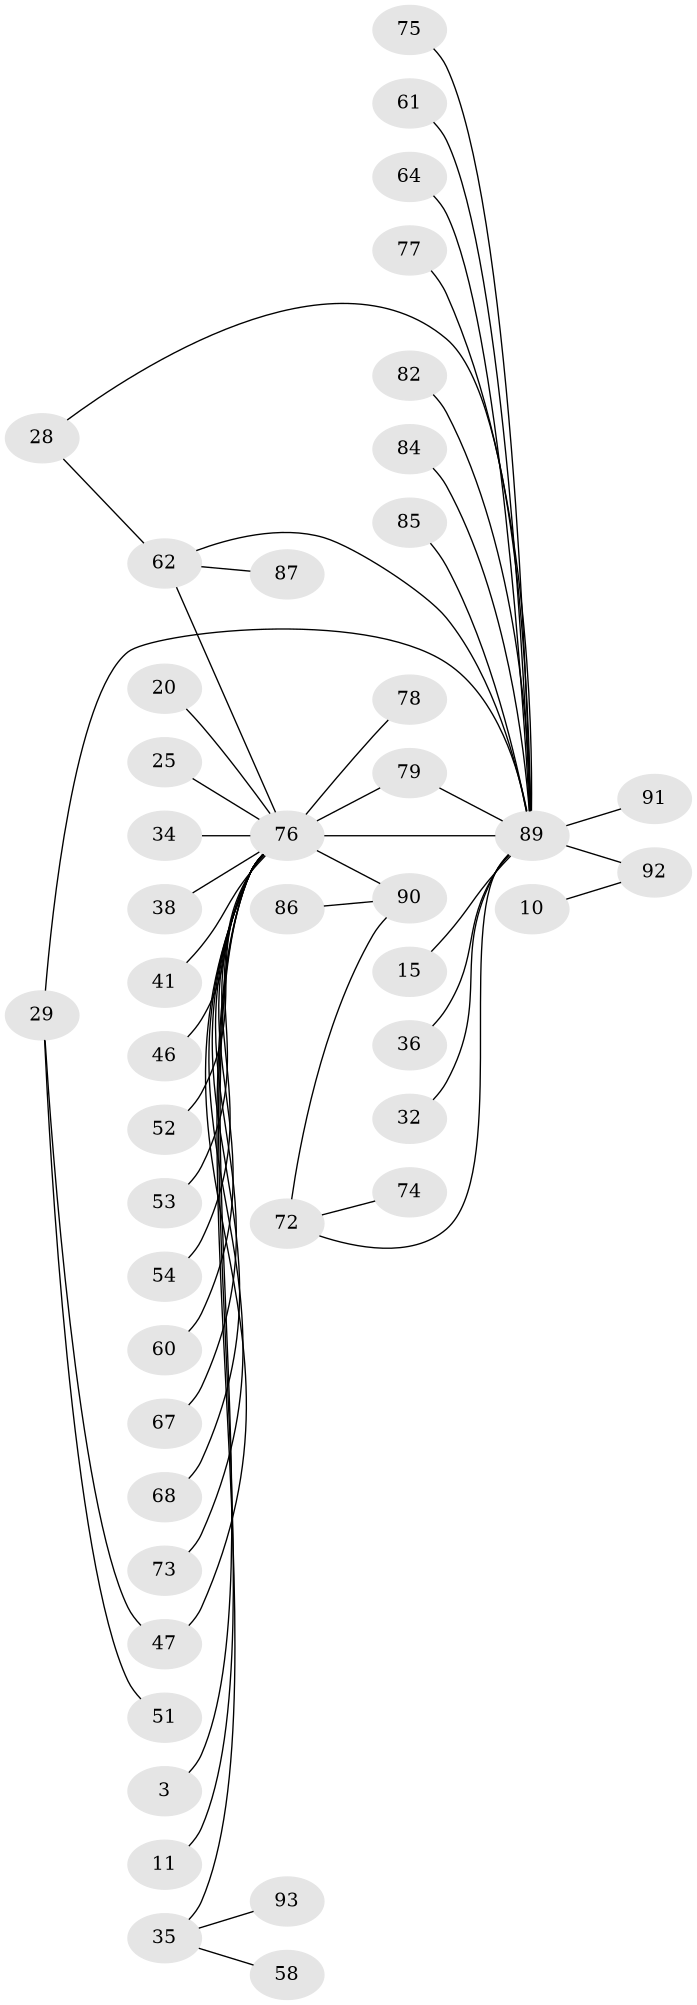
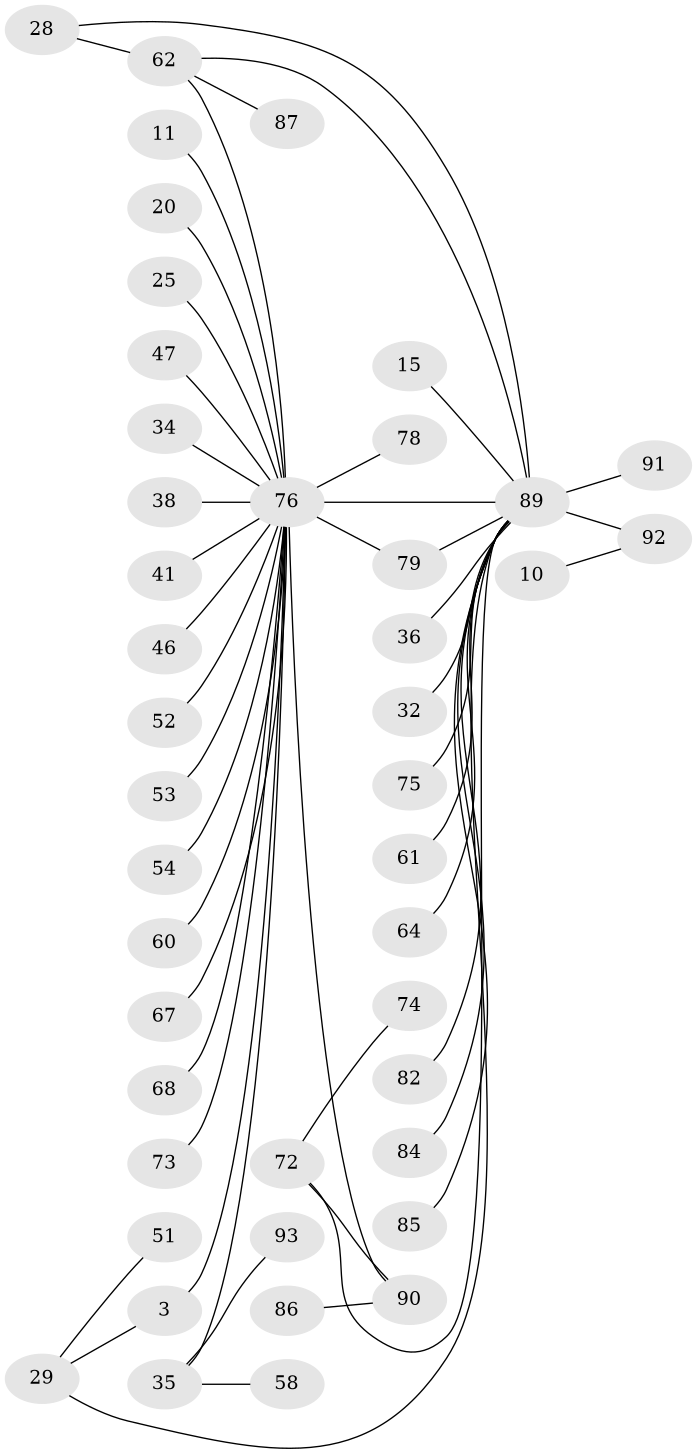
(410, 250) -> none
(82, 1412) -> (103, 1345)
